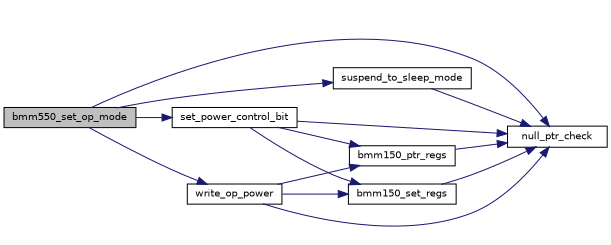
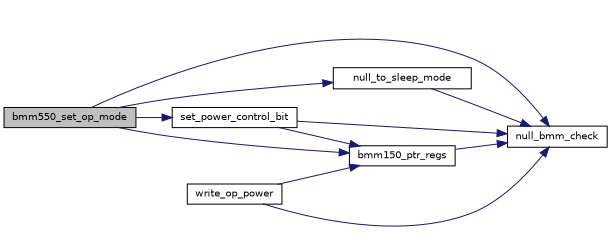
(402, 78) -> (402, 78)
(557, 137) -> (557, 137)
(142, 156) -> (227, 143)
(402, 194) -> none
